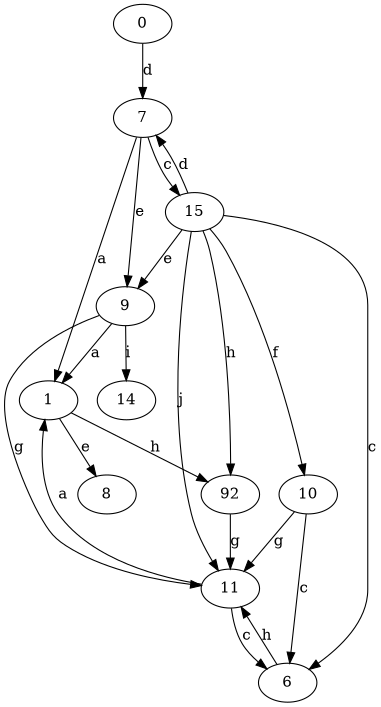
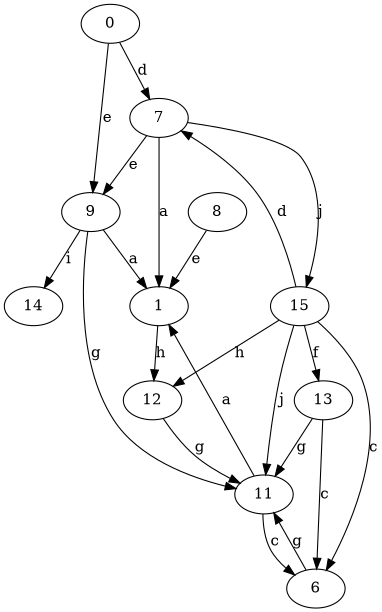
(168, 165) -> (321, 212)
(163, 255) -> (101, 112)
(75, 443) -> (191, 254)
(230, 494) -> (153, 400)
(308, 494) -> (324, 400)
(267, 636) -> (298, 542)
